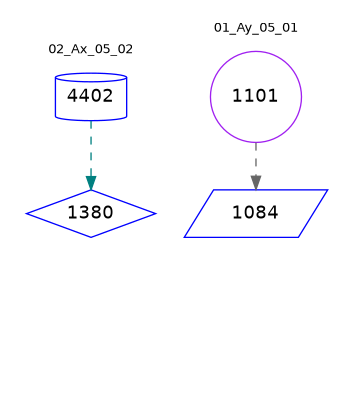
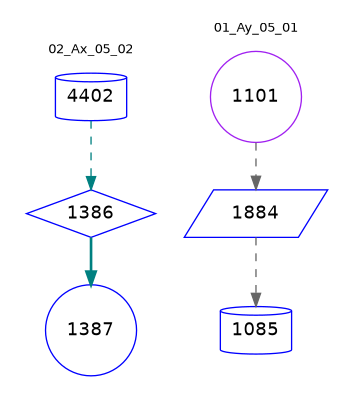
(91, 214) -> (91, 214)
(256, 214) -> (256, 214)
none -> (91, 330)
none -> (256, 330)
